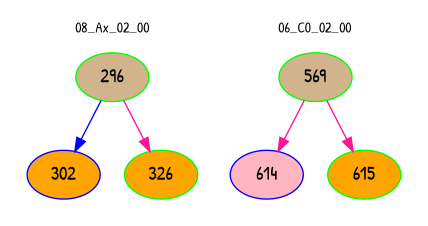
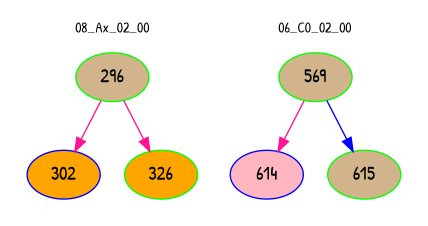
(91, 120) -> (91, 120)
(337, 120) -> (337, 120)
(364, 175) -> (364, 175)
